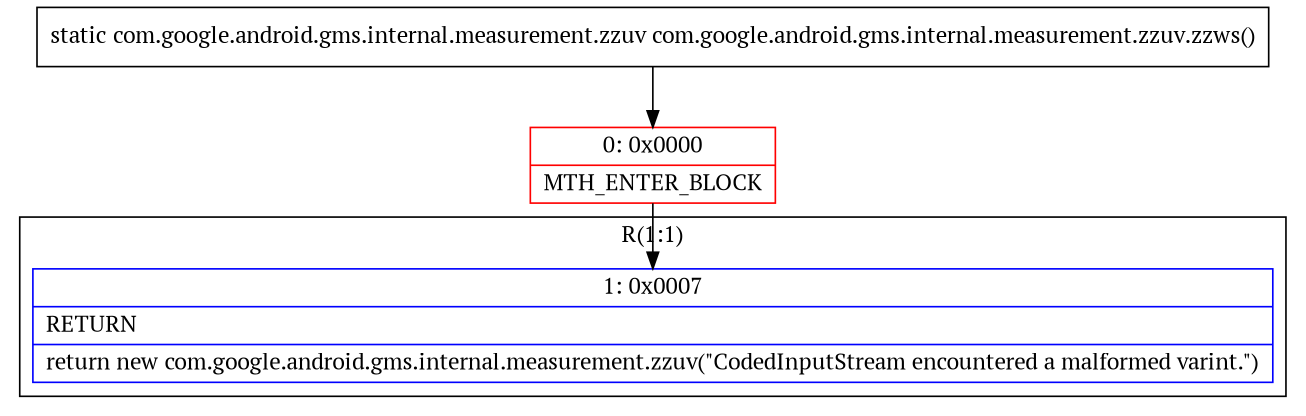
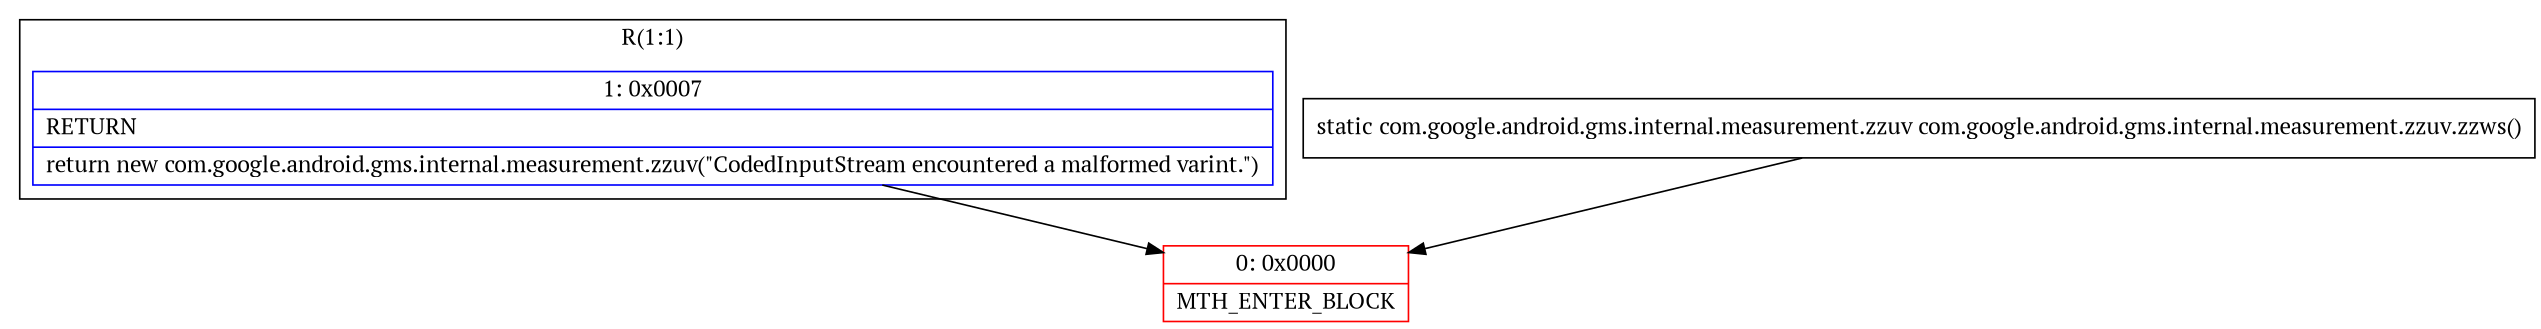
(653, 228) -> (1015, 217)
